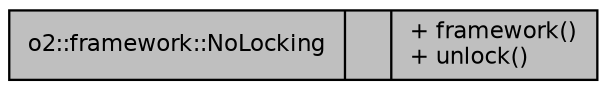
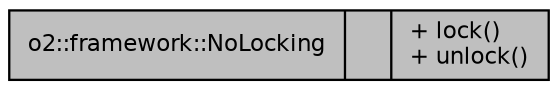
(494, 31) -> (456, 31)
